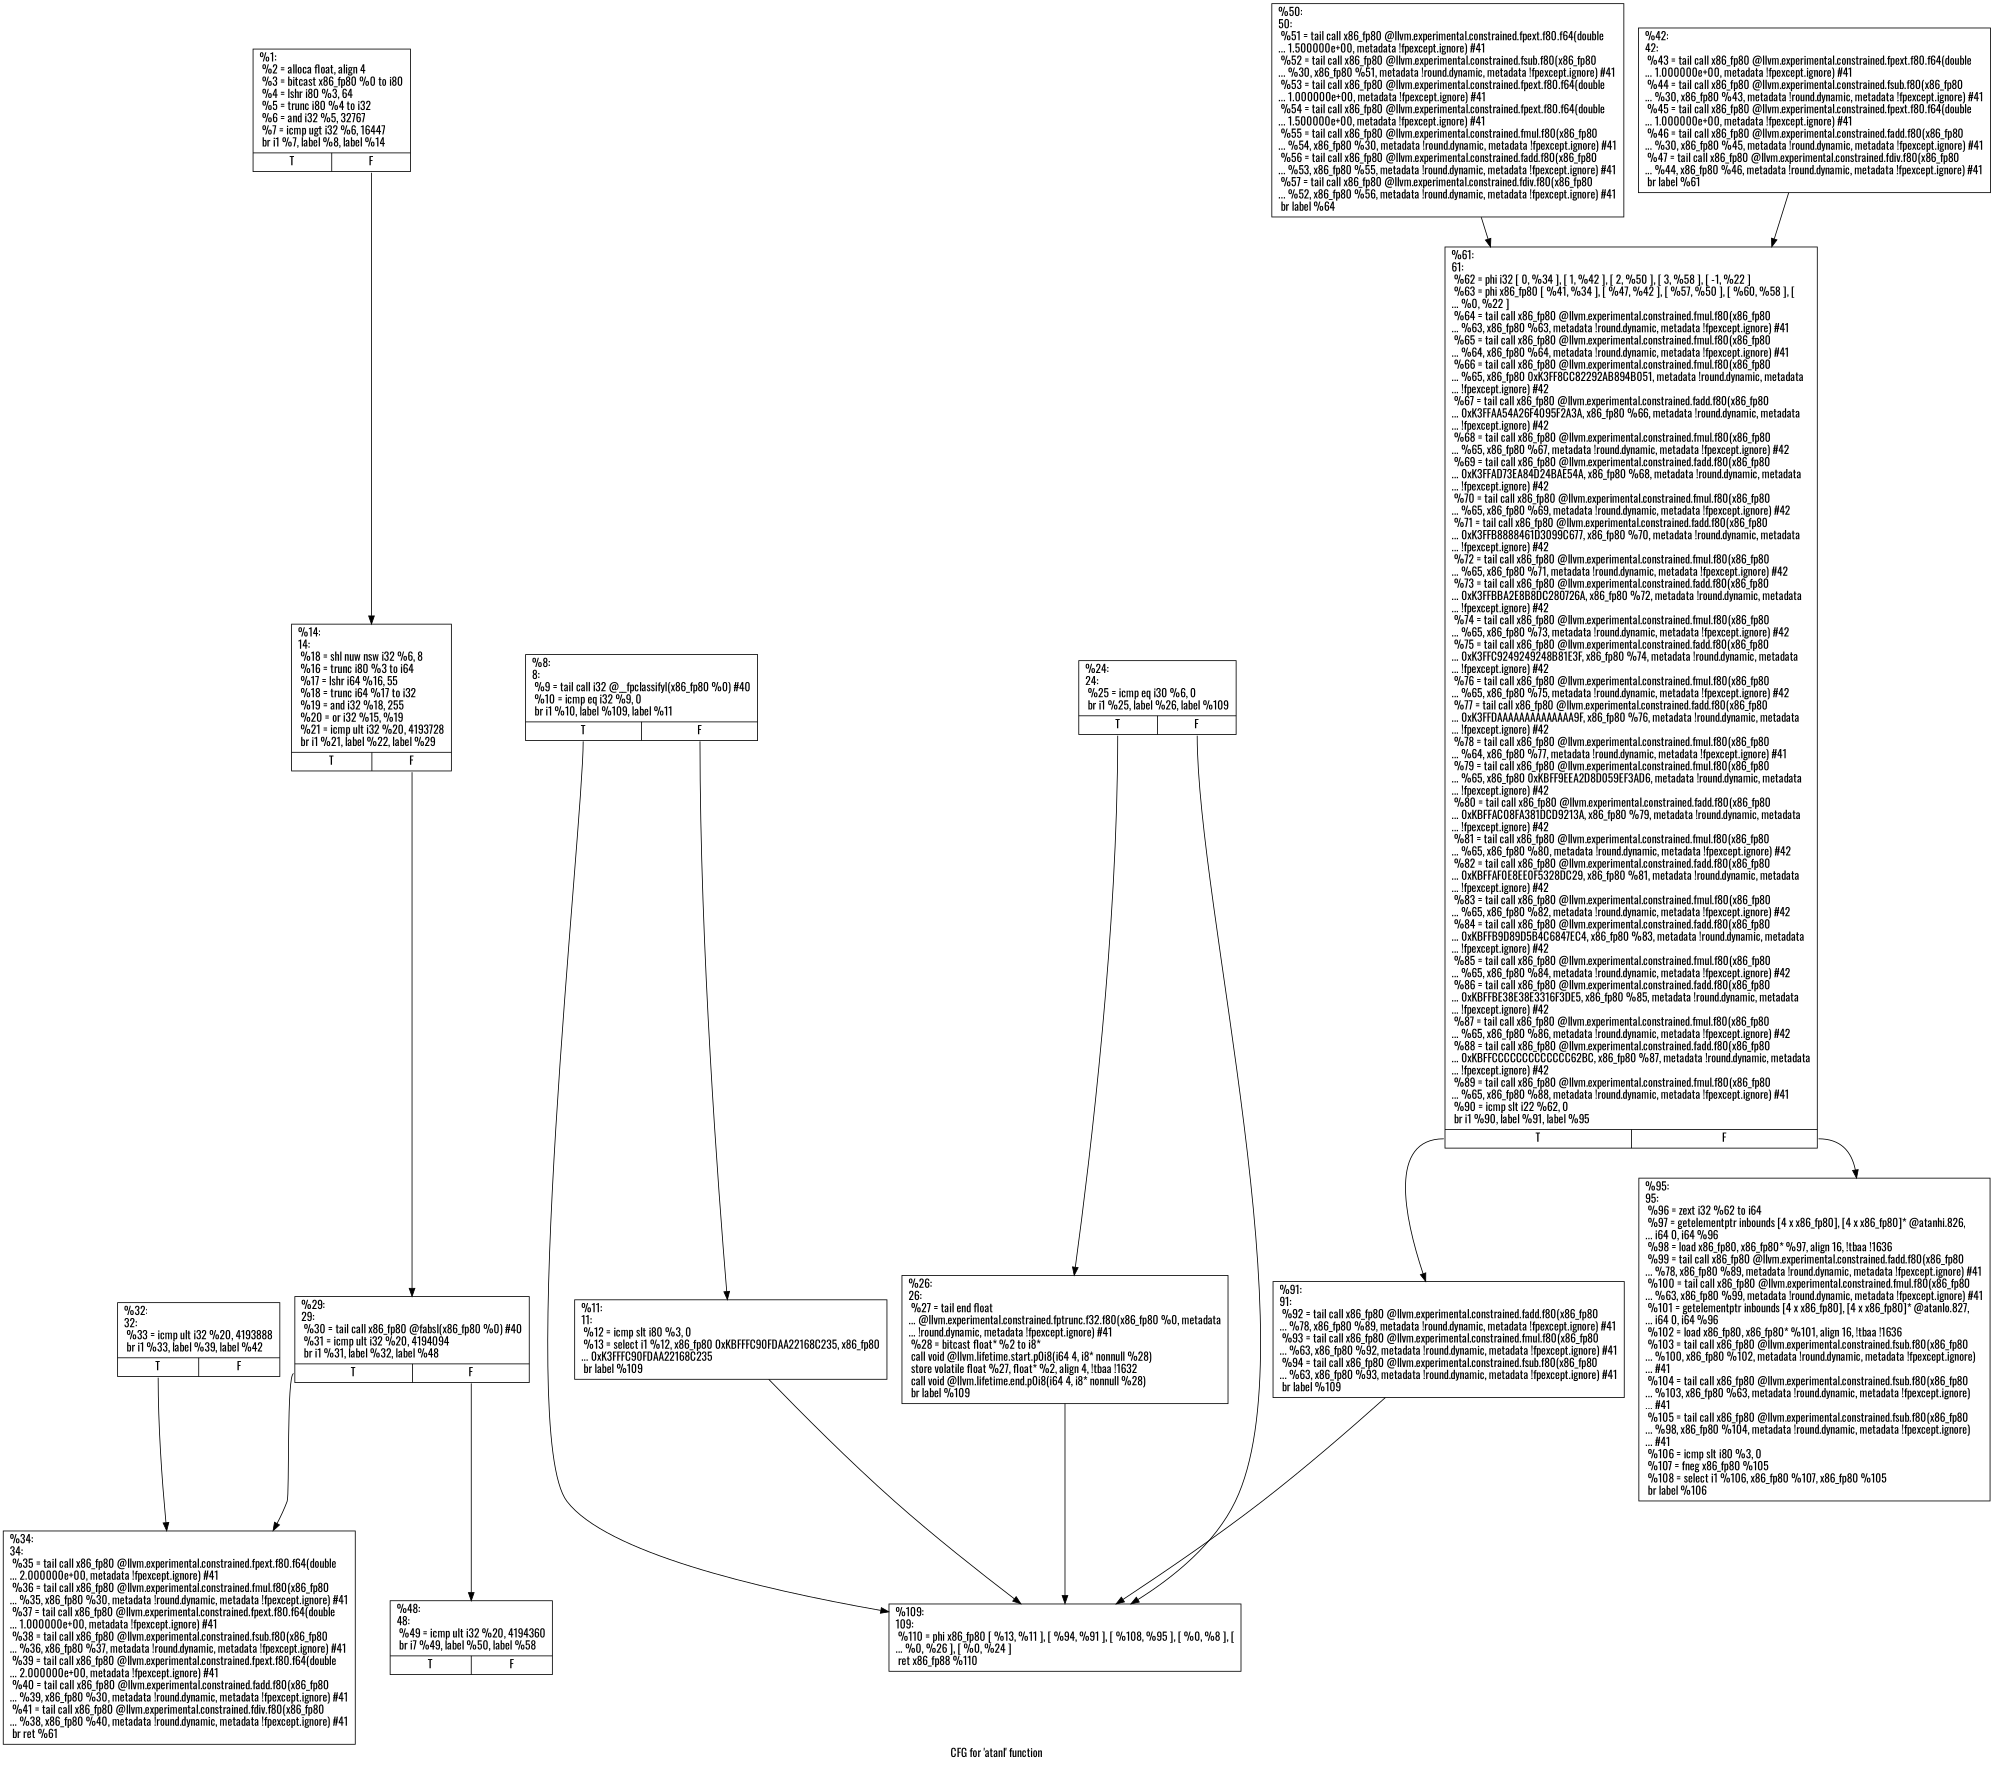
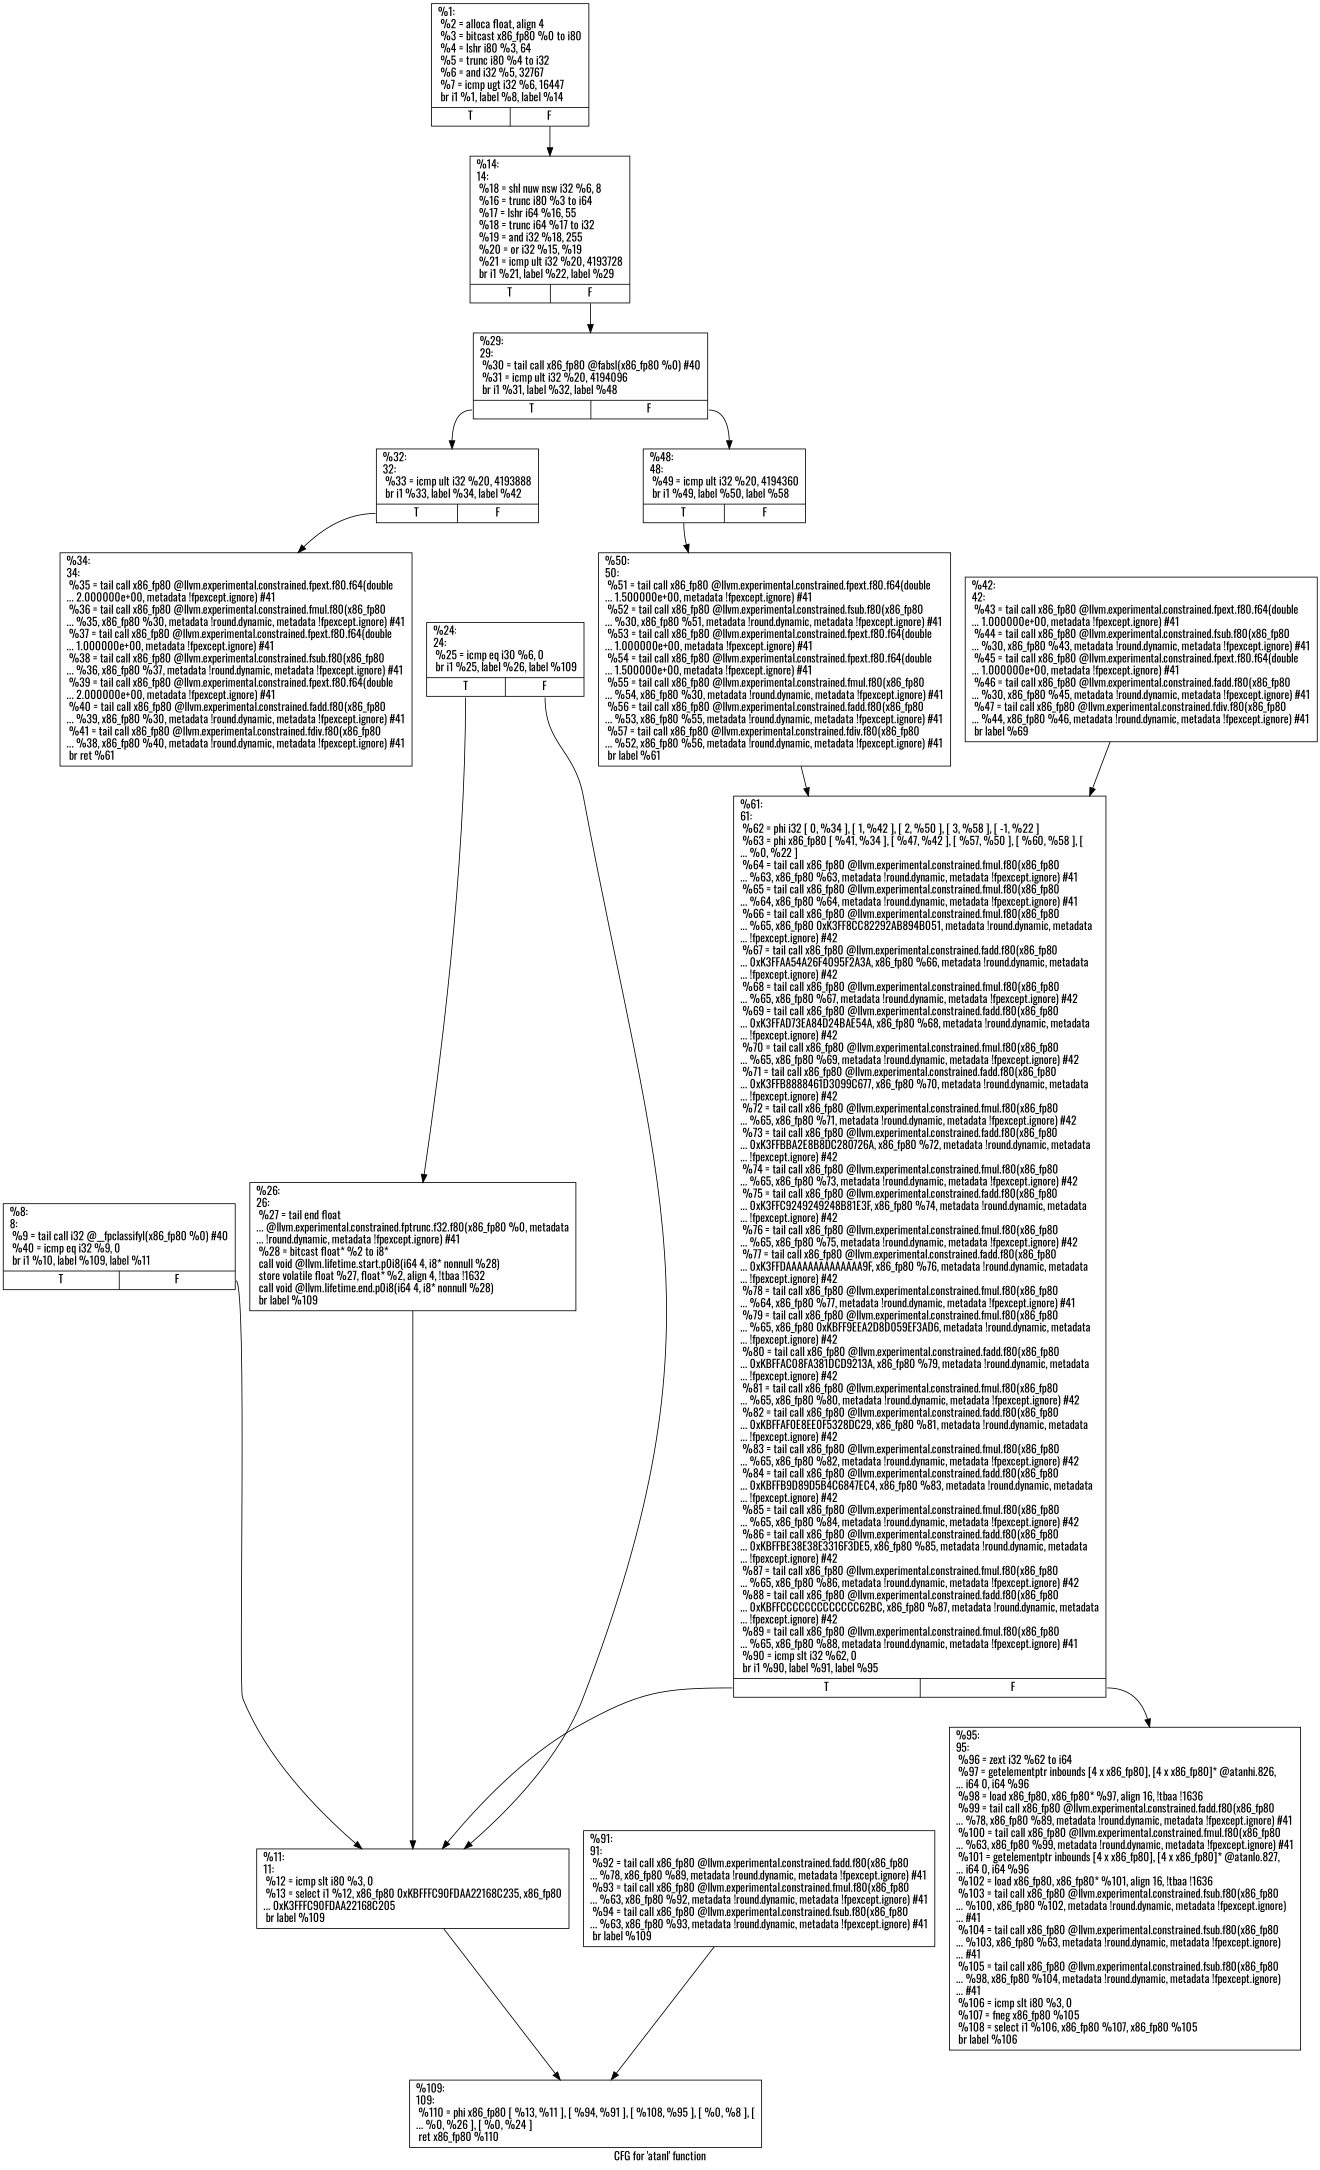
(322, 143) -> (501, 98)
(1673, 183) -> (1000, 732)
(1307, 207) -> (633, 756)
none -> (684, 534)
(587, 700) -> (65, 1249)
(1510, 1108) -> (799, 1657)
(1251, 1189) -> (665, 1288)
(1406, 1196) -> (579, 1725)
(549, 1290) -> none
(376, 1342) -> (554, 378)
(194, 1348) -> (453, 494)
(647, 1357) -> (329, 1907)
(289, 1449) -> (456, 421)
(1065, 1500) -> (413, 1576)
(466, 1646) -> (719, 494)
(937, 1662) -> (458, 2138)
